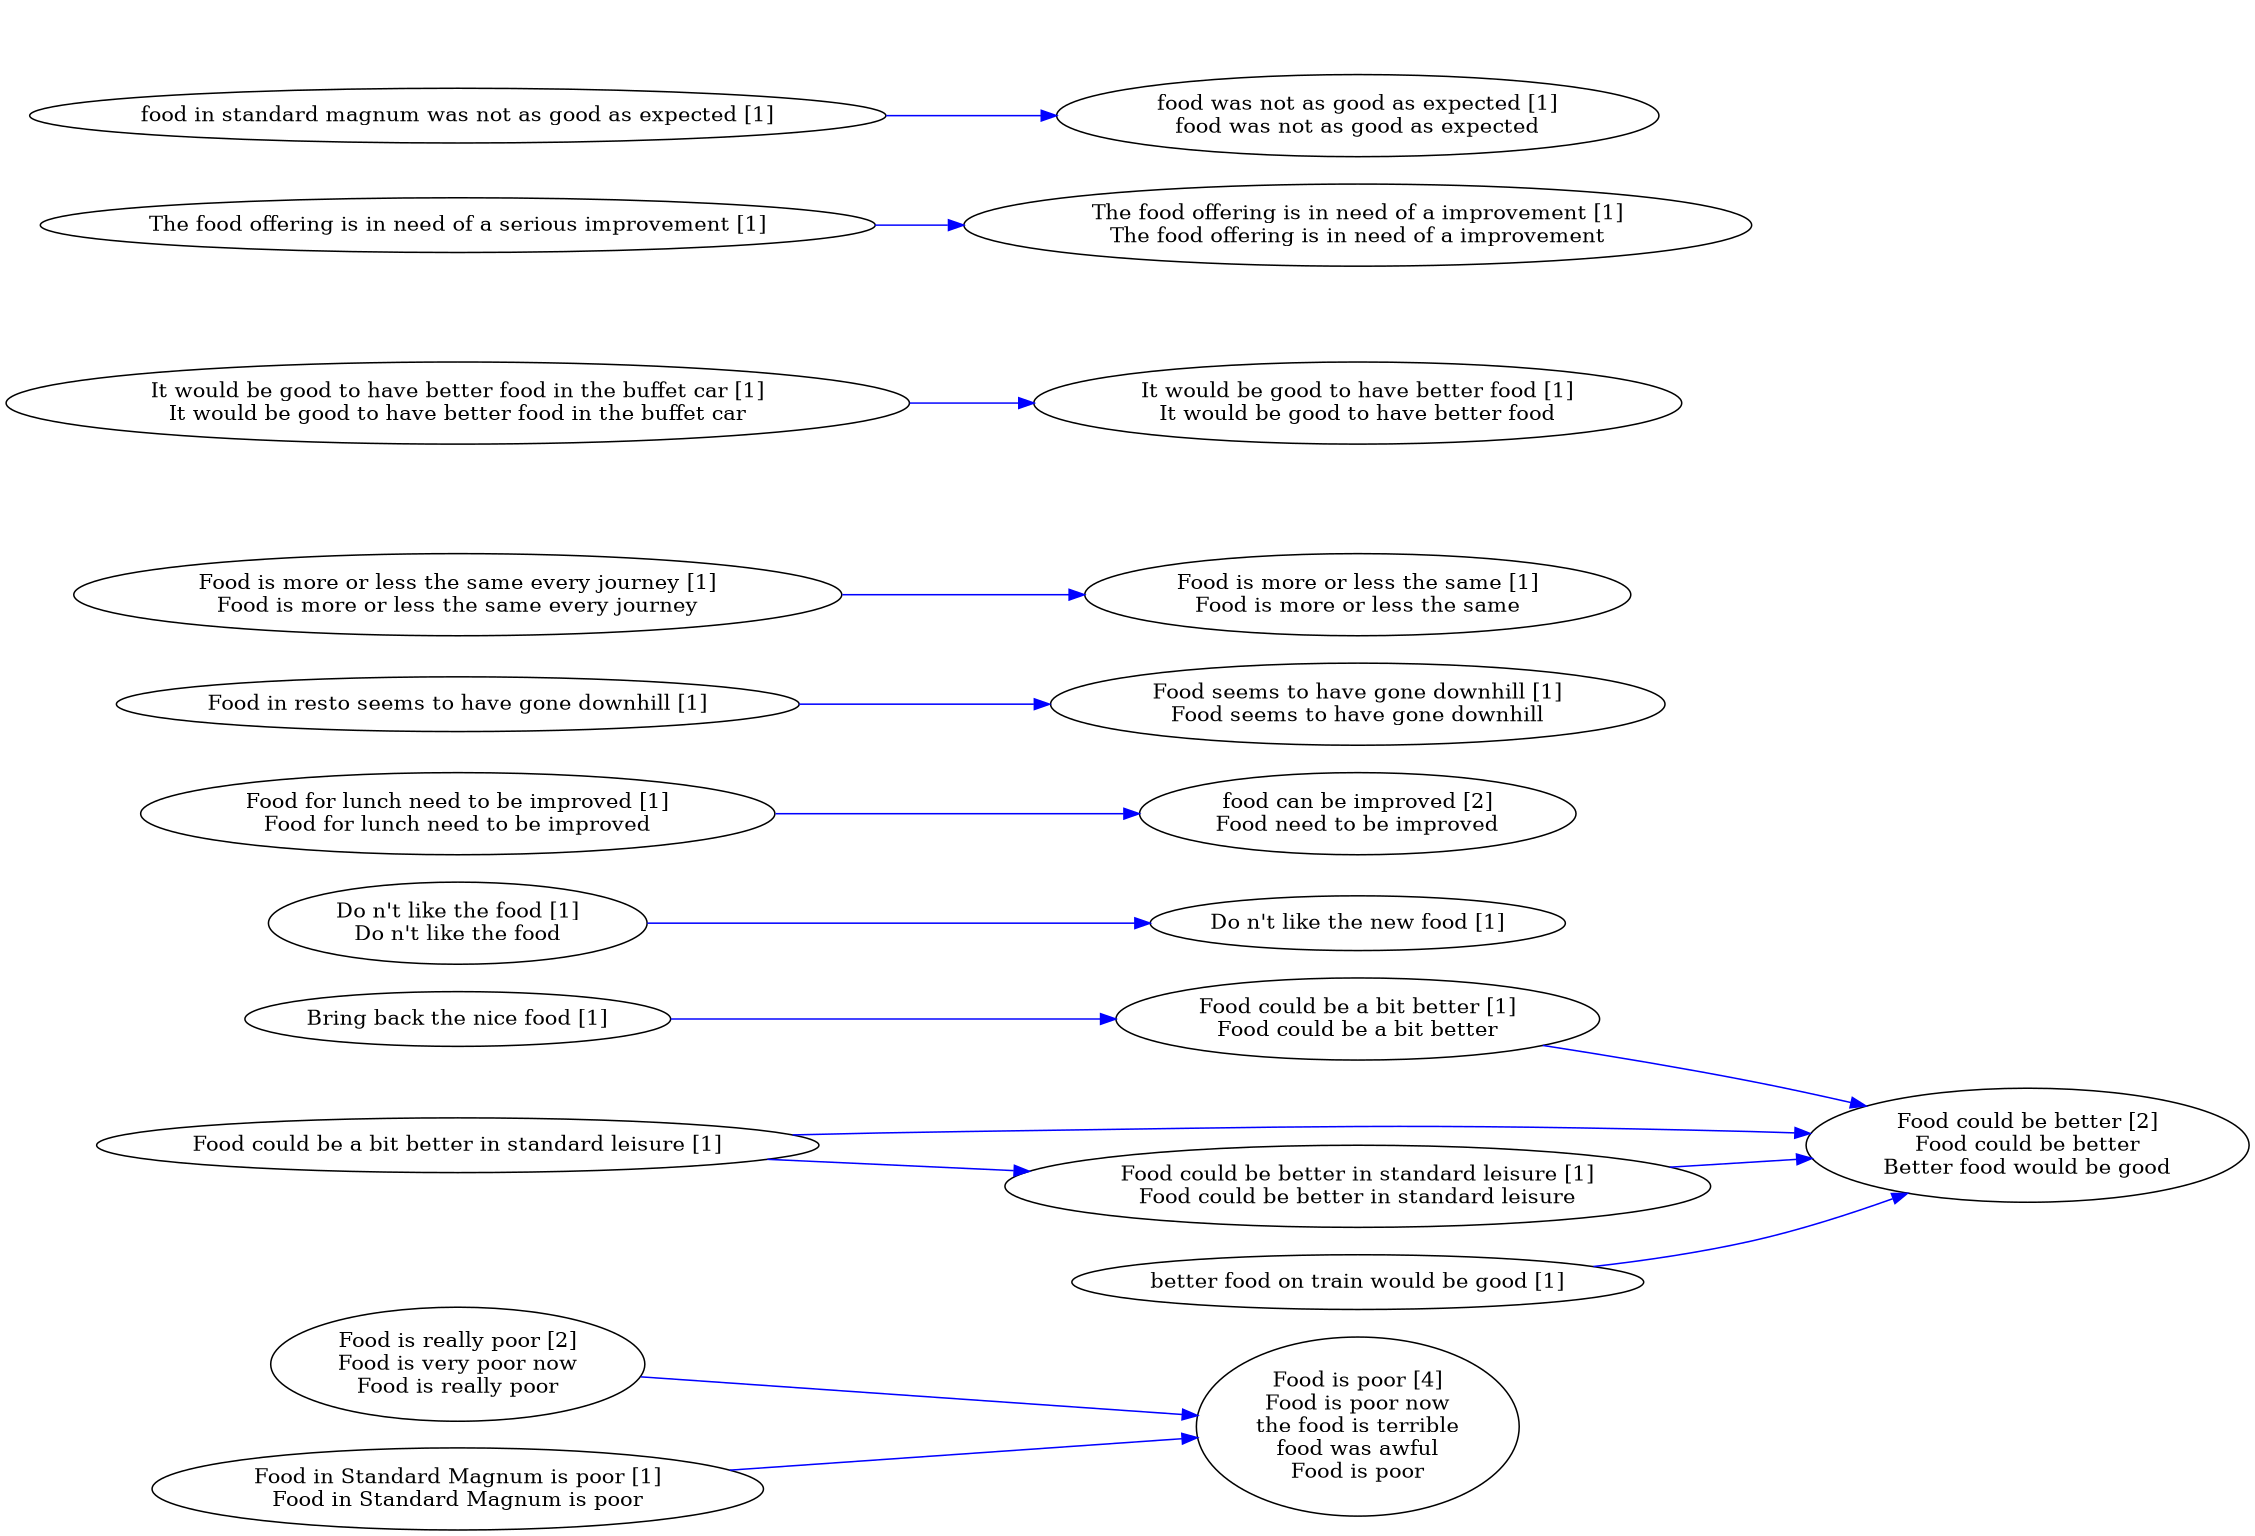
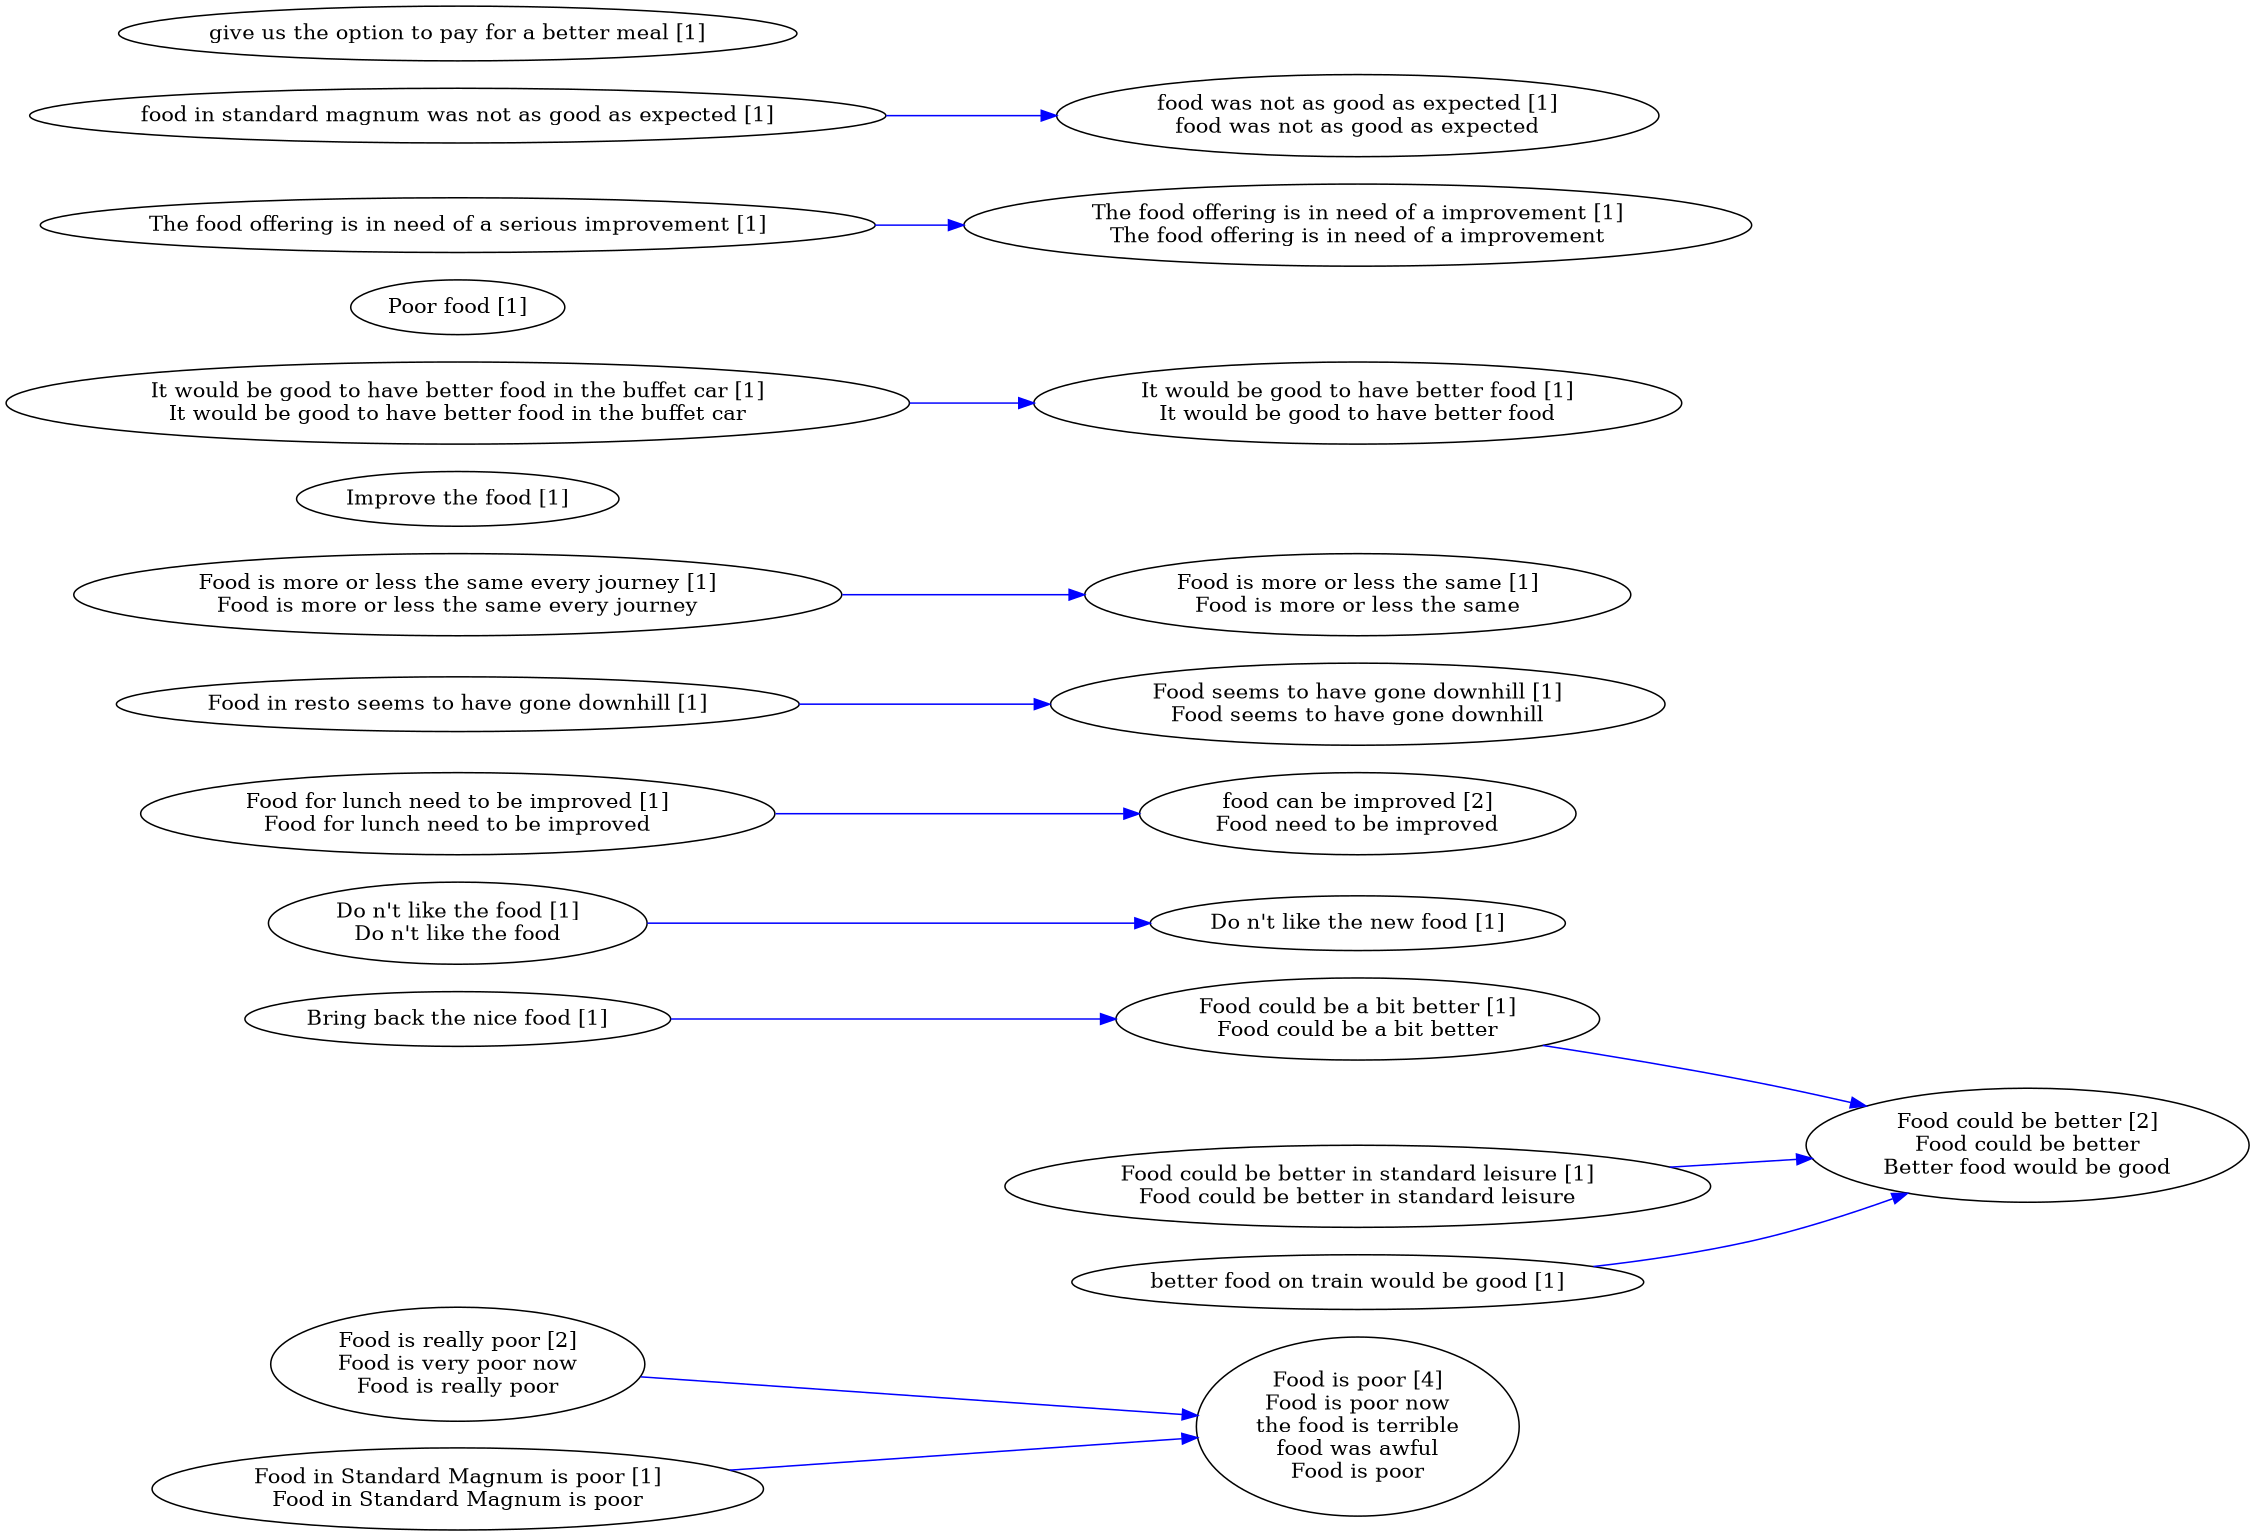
none -> (458, 33)
none -> (458, 307)
none -> (458, 499)
(458, 1145) -> none
